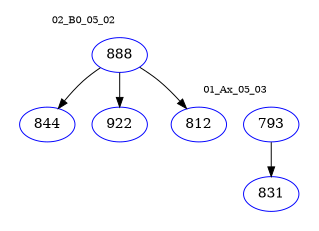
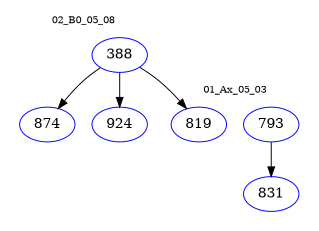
(83, 21) -> (83, 21)
(120, 55) -> (120, 55)
(47, 125) -> (47, 125)
(120, 125) -> (120, 125)
(199, 125) -> (199, 125)
